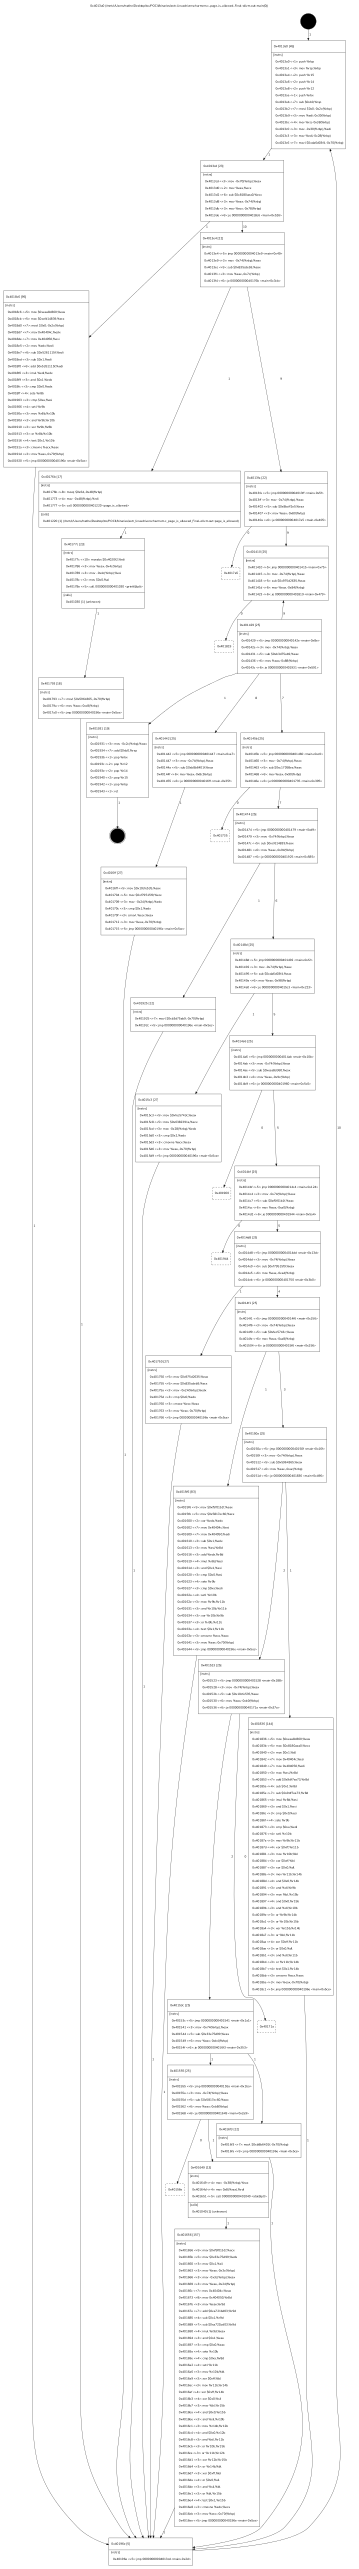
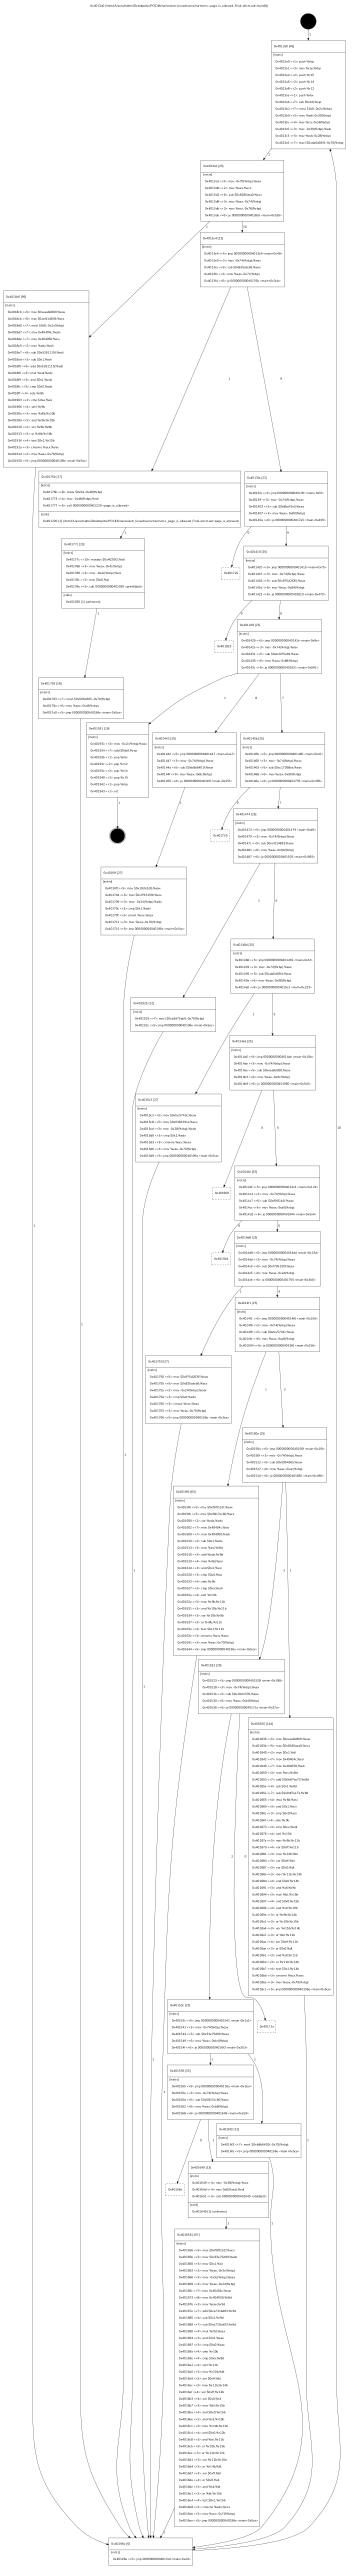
(283, 611) -> (279, 609)
